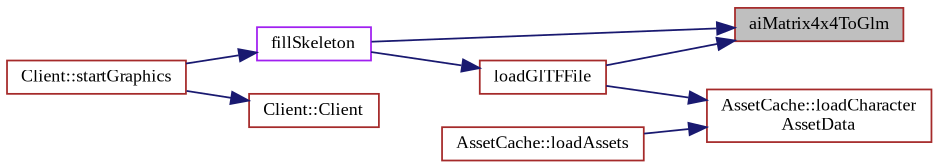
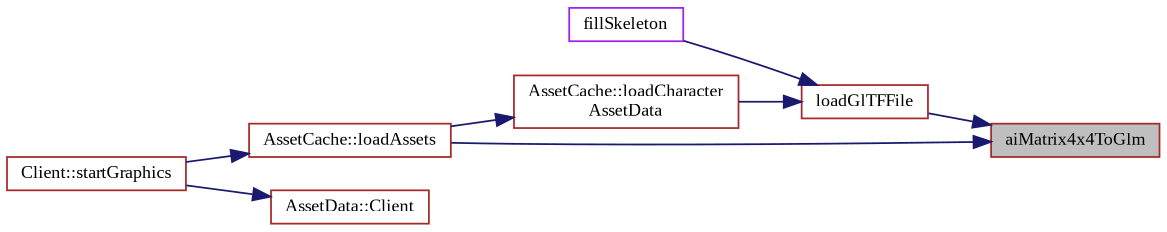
(544, 35) -> (712, 144)
(212, 59) -> (209, 159)
(647, 92) -> (761, 102)
(314, 111) -> (350, 207)
